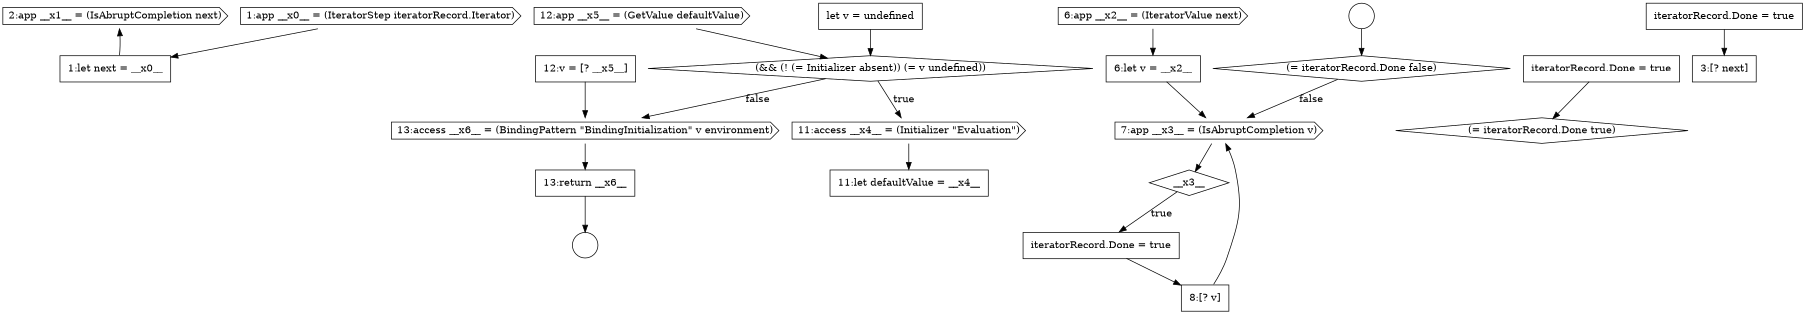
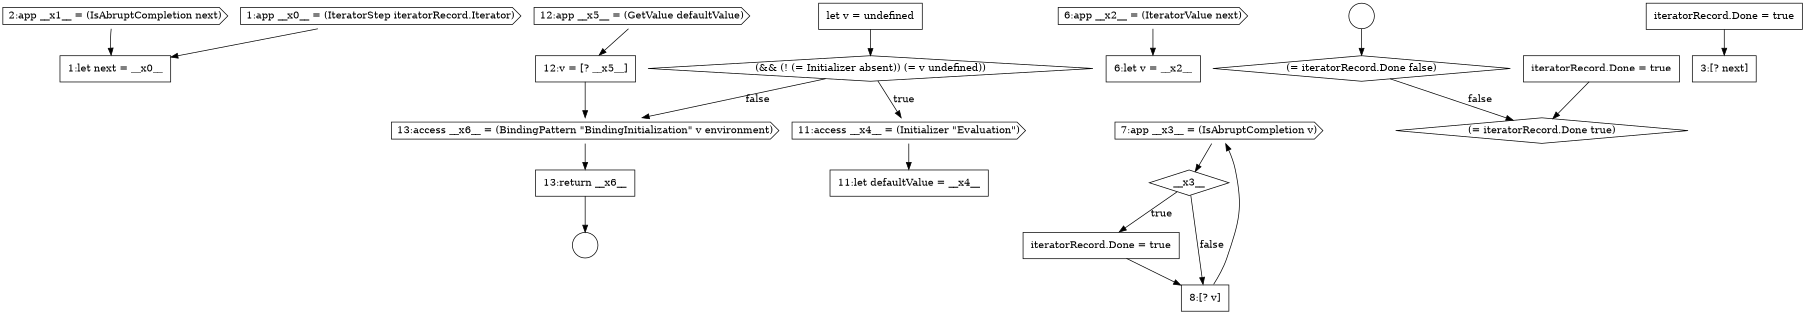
(758, 43) -> (616, 40)
(120, 46) -> (111, 38)
(1184, 97) -> none
(1296, 97) -> (1448, 98)
none -> (1196, 236)
